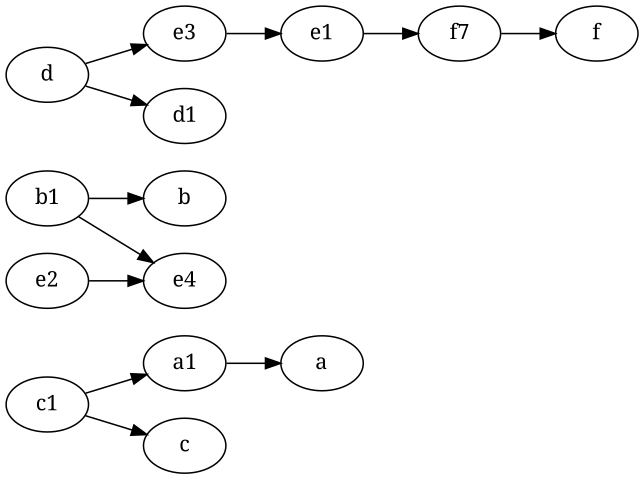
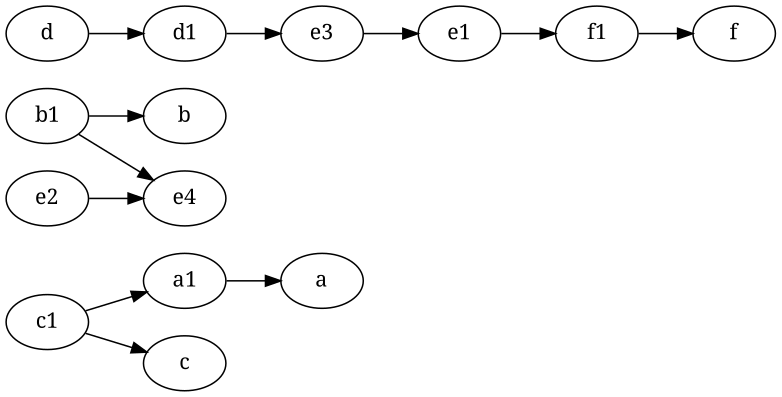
(459, 34) -> (597, 34)
(109, 56) -> (246, 34)
